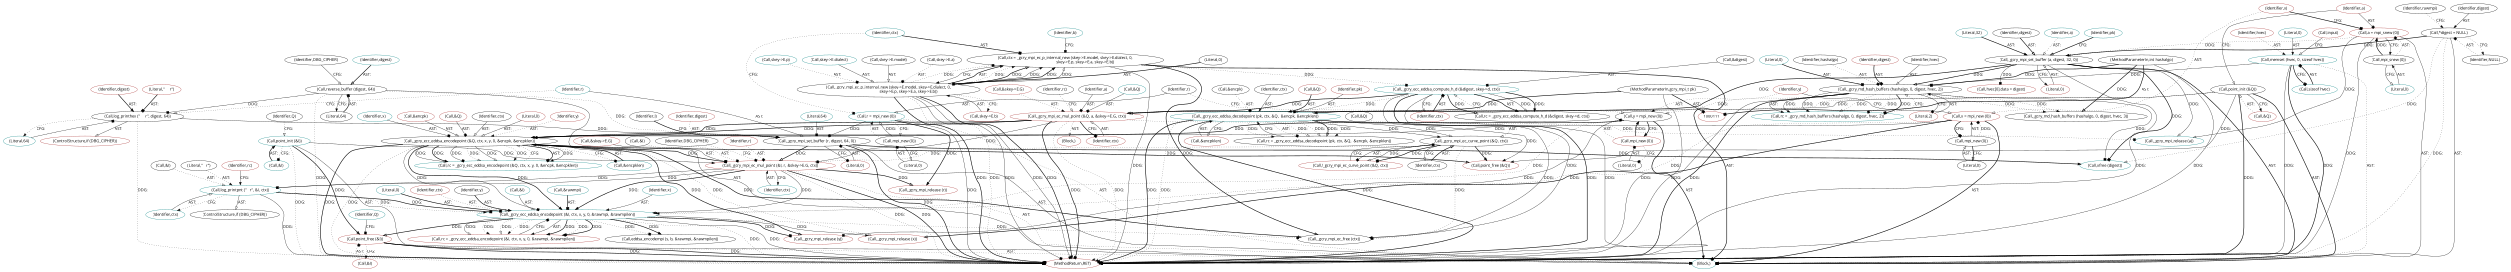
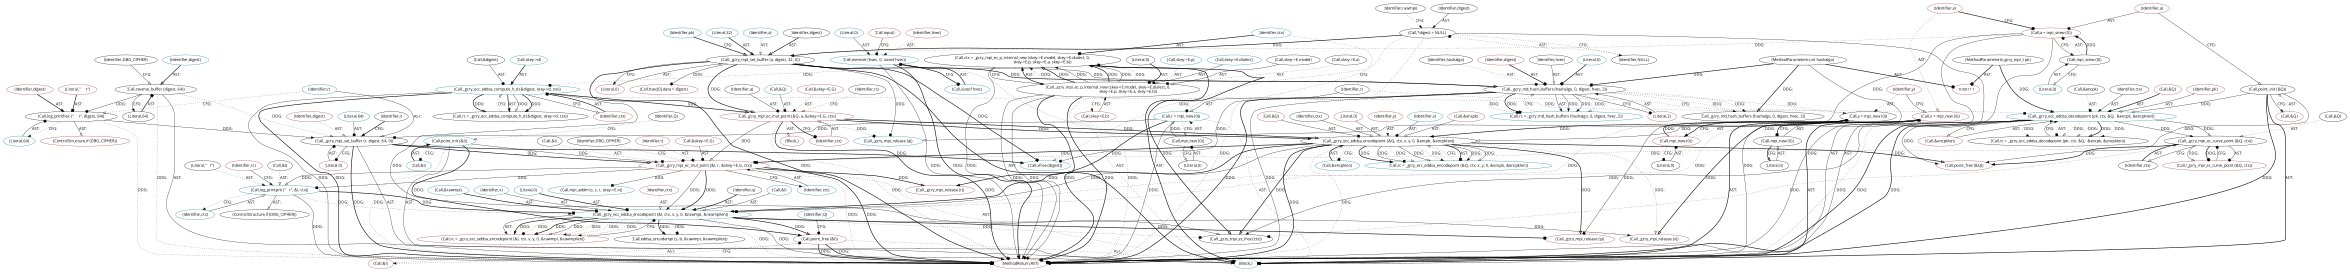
(1065, 33) -> none
(2312, 45) -> (880, 45)
none -> (529, 60)
(2166, 75) -> (869, 75)
(1835, 101) -> none
none -> (591, 190)
(1711, 214) -> (713, 122)
(1509, 255) -> none
